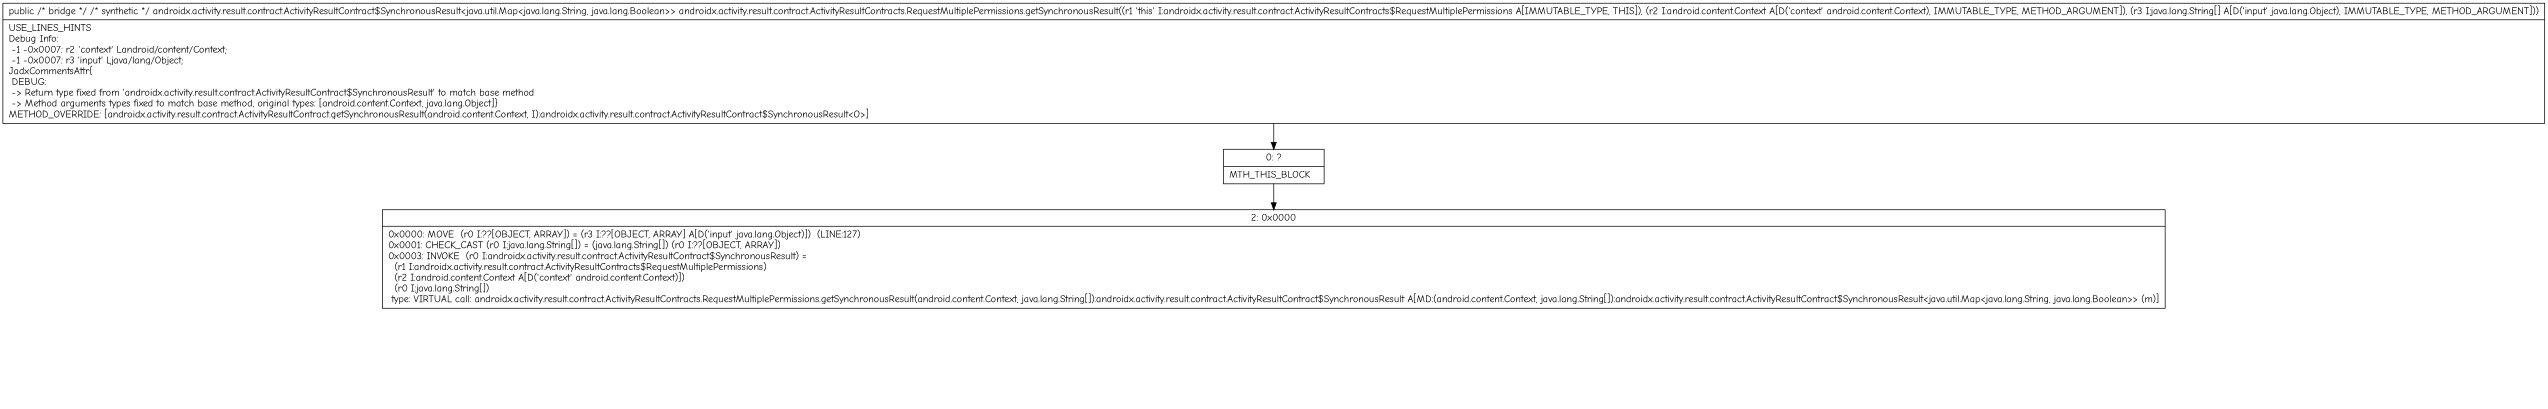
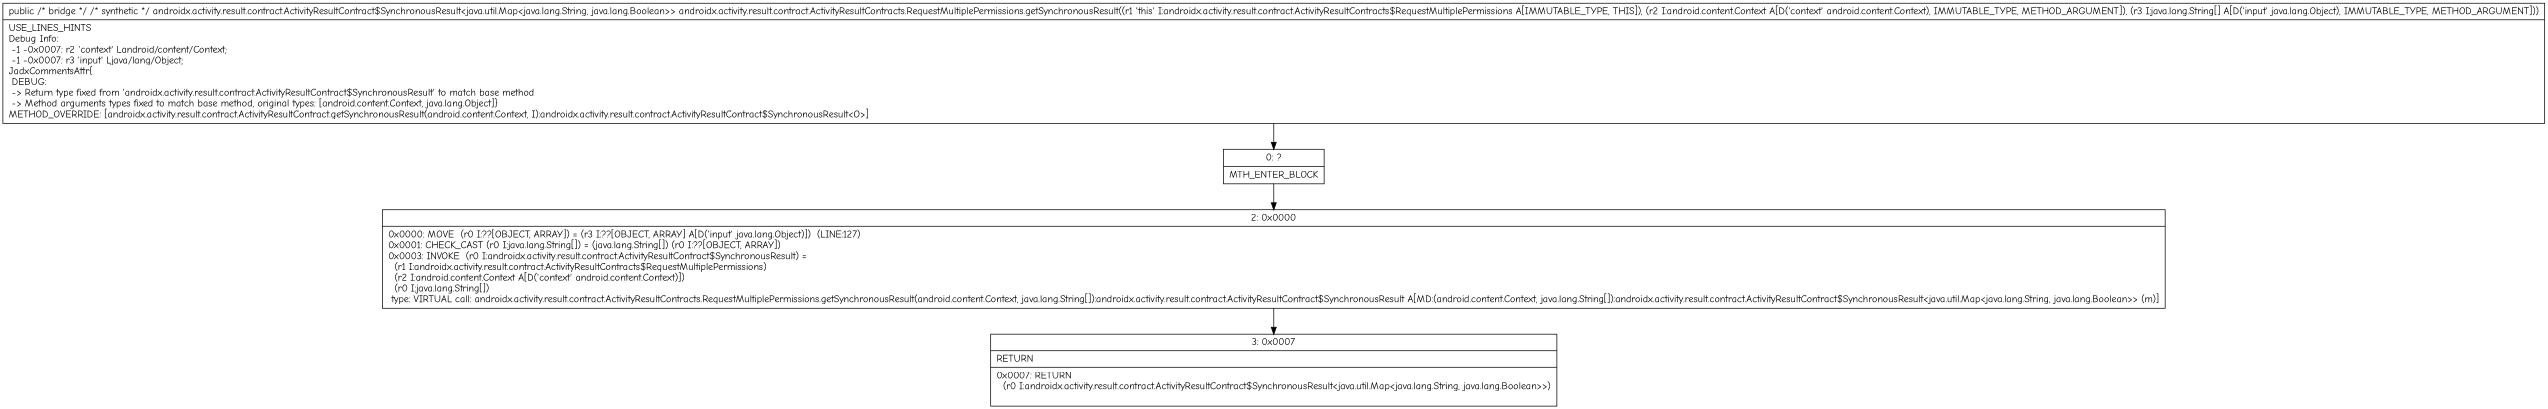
(1270, 175) -> (1274, 175)
none -> (1274, 370)
